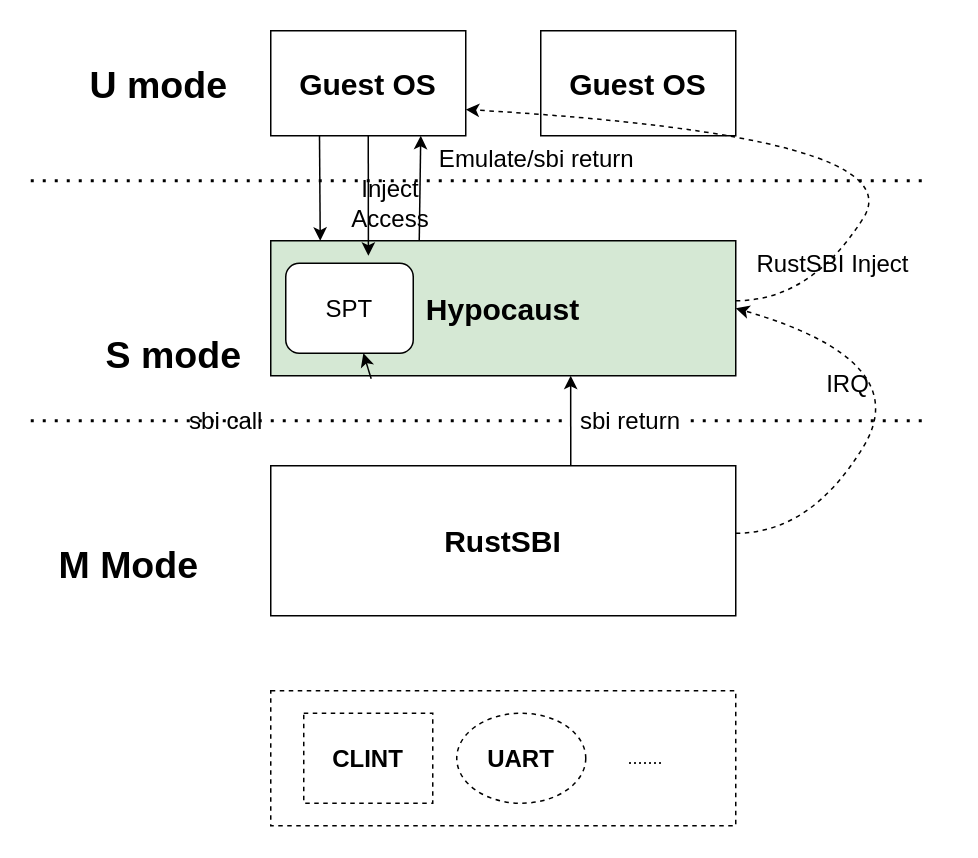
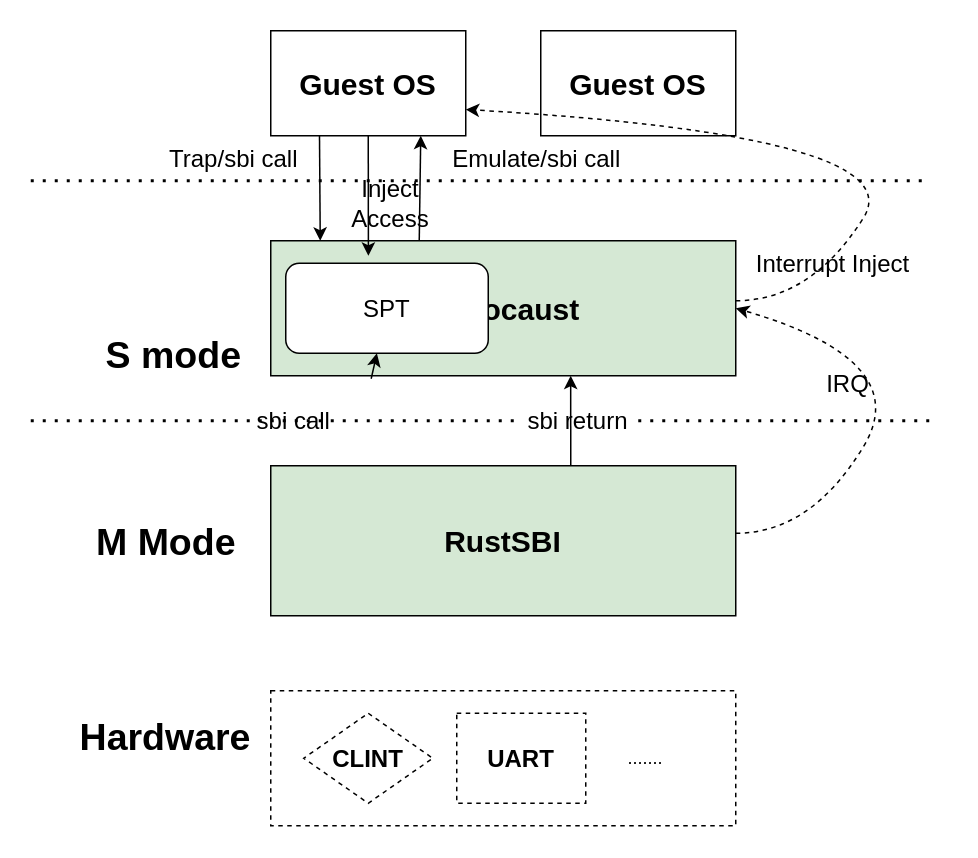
(158, 83) -> none
none -> (233, 158)
(537, 158) -> (537, 158)
(833, 263) -> (833, 263)
(350, 308) -> (387, 308)
(226, 421) -> (293, 421)
(631, 421) -> (578, 421)
(503, 541) -> (503, 541)
(128, 563) -> (166, 541)
none -> (166, 736)
(368, 758) -> (368, 758)
(521, 758) -> (521, 758)
